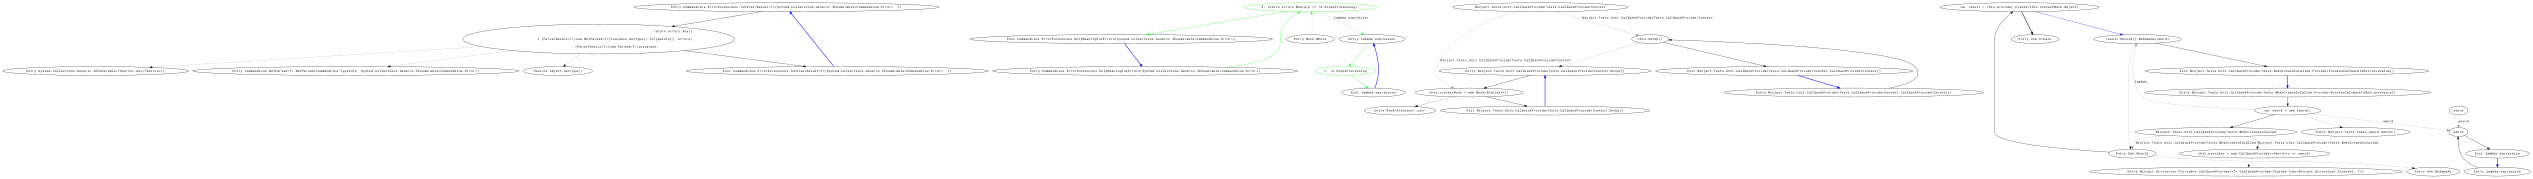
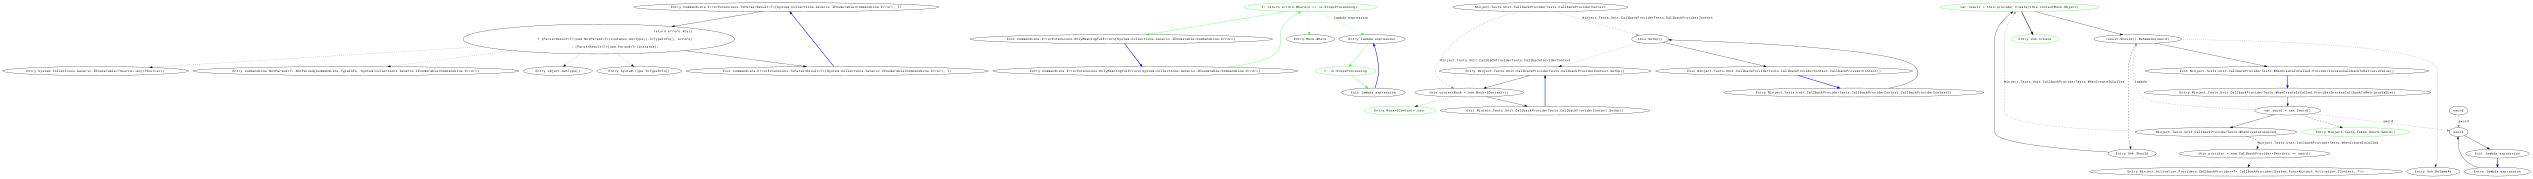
(2019, 7) -> (2019, 7)
(2078, 23) -> (2078, 23)
(1312, 24) -> (1309, 22)
(2035, 39) -> (2035, 39)
(558, 71) -> (558, 71)
none -> (639, 71)
(2128, 95) -> (2128, 95)
(1435, 101) -> (1435, 101)
(1400, 111) -> (1400, 111)
(2320, 121) -> (2320, 121)
(2356, 132) -> (2356, 132)
(2147, 138) -> (2019, 120)
(2283, 162) -> (2359, 48)
